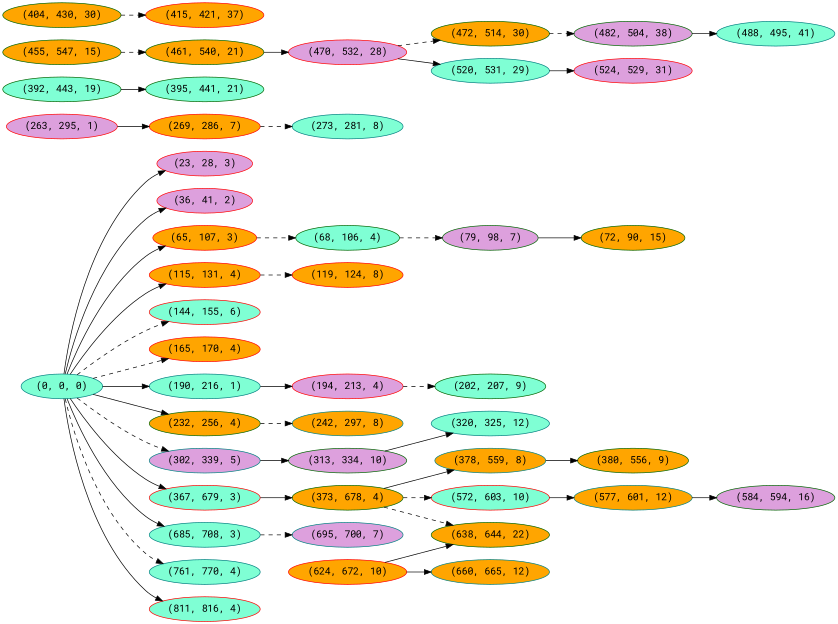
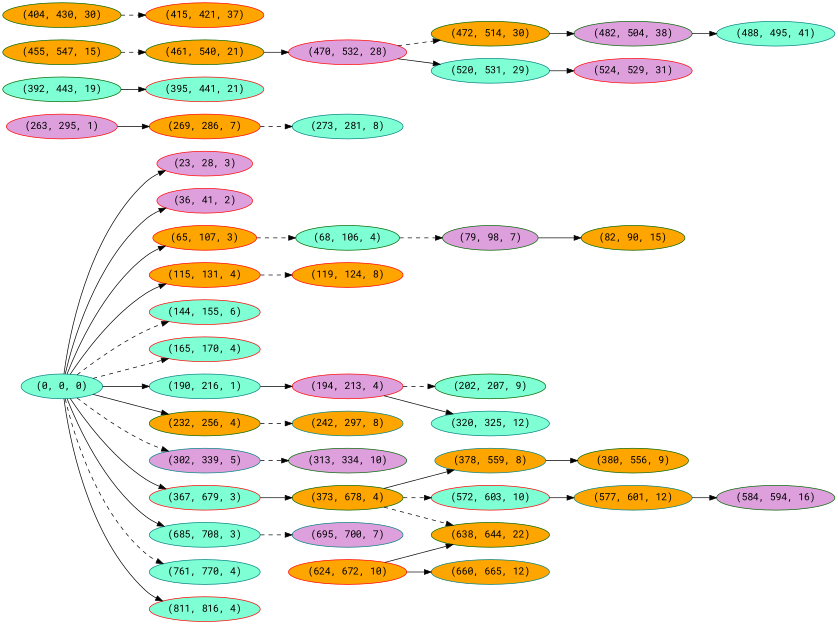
(558, 34) -> (558, 34)
(205, 89) -> (205, 89)
(633, 238) -> (633, 238)
(205, 349) -> (205, 349)
(416, 443) -> (415, 404)
(271, 461) -> (271, 461)
